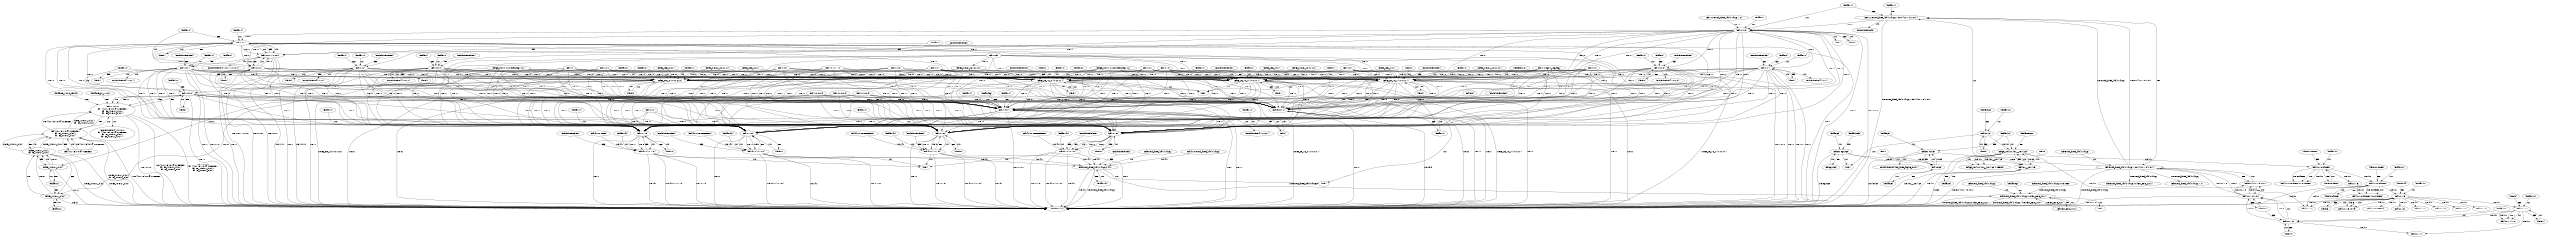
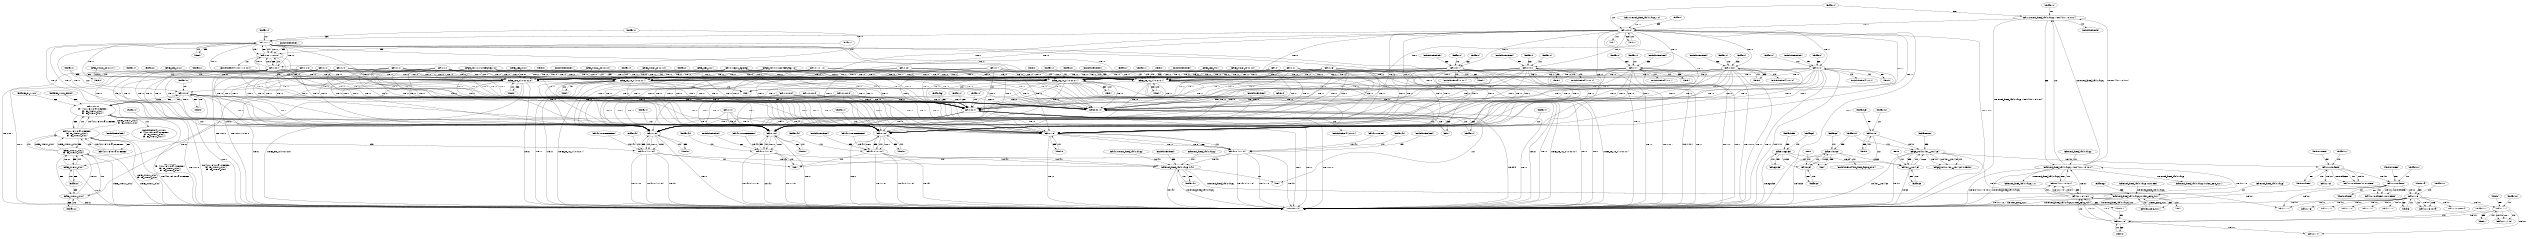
(981, 61) -> (950, 74)
(1520, 68) -> (682, 68)
